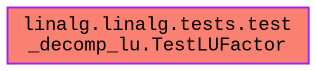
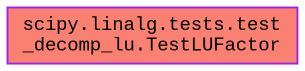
(158, 36) -> (152, 36)
